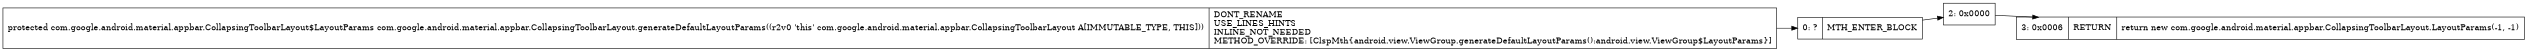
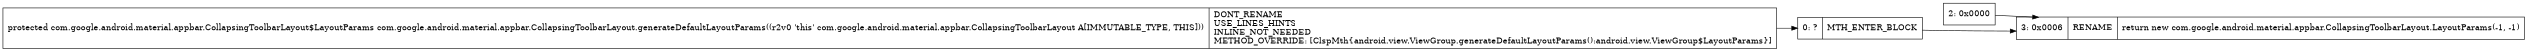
(1930, 19) -> (1966, 31)
(2092, 28) -> (2093, 28)
